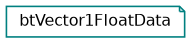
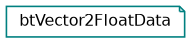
(96, 22) -> (96, 22)
